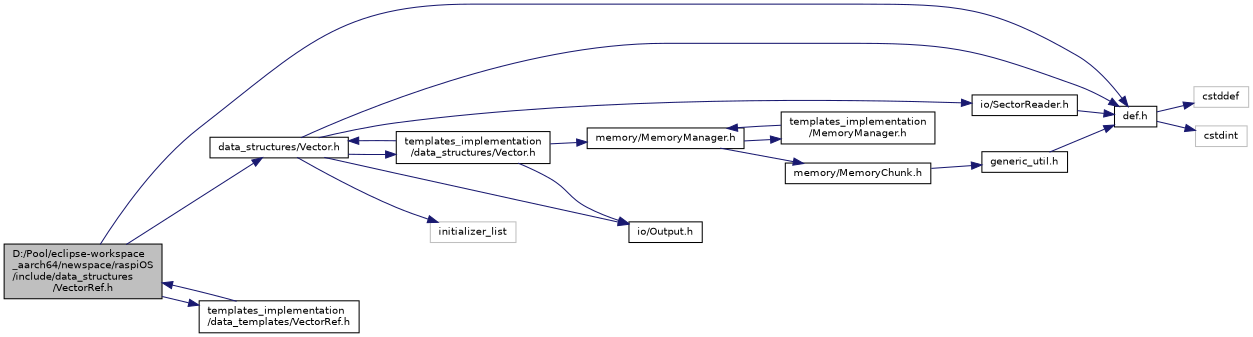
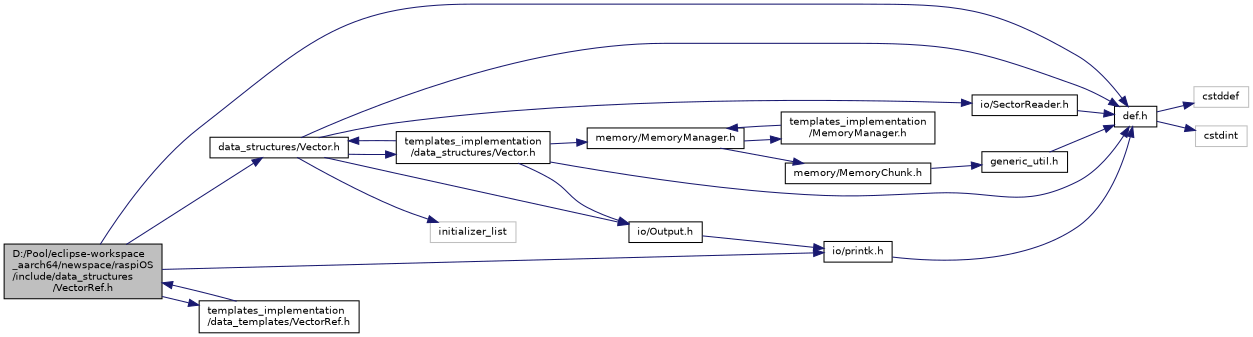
none -> (847, 196)
none -> (858, 252)
